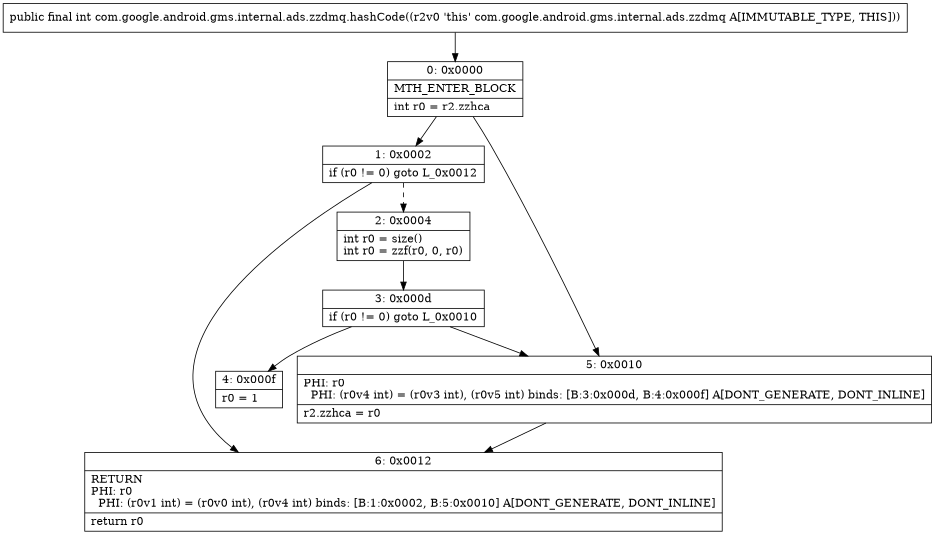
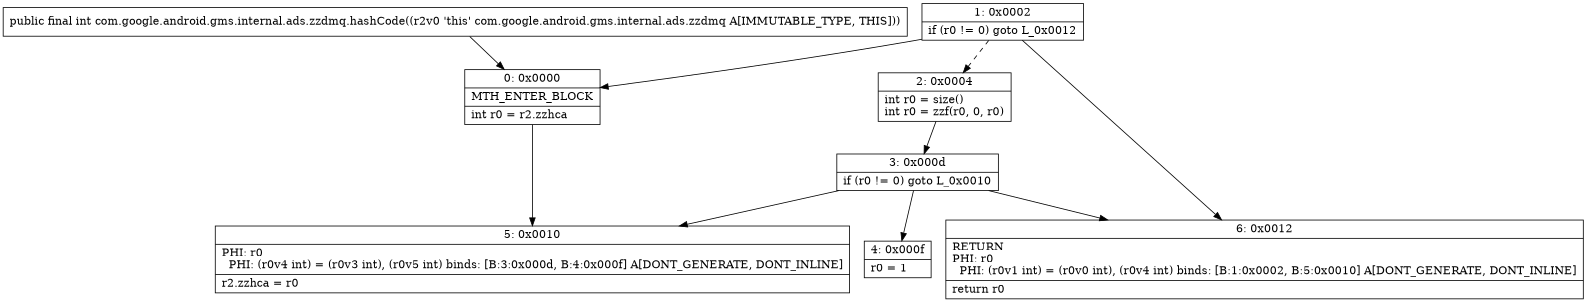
(428, 128) -> (765, 64)
(519, 436) -> (1044, 204)
